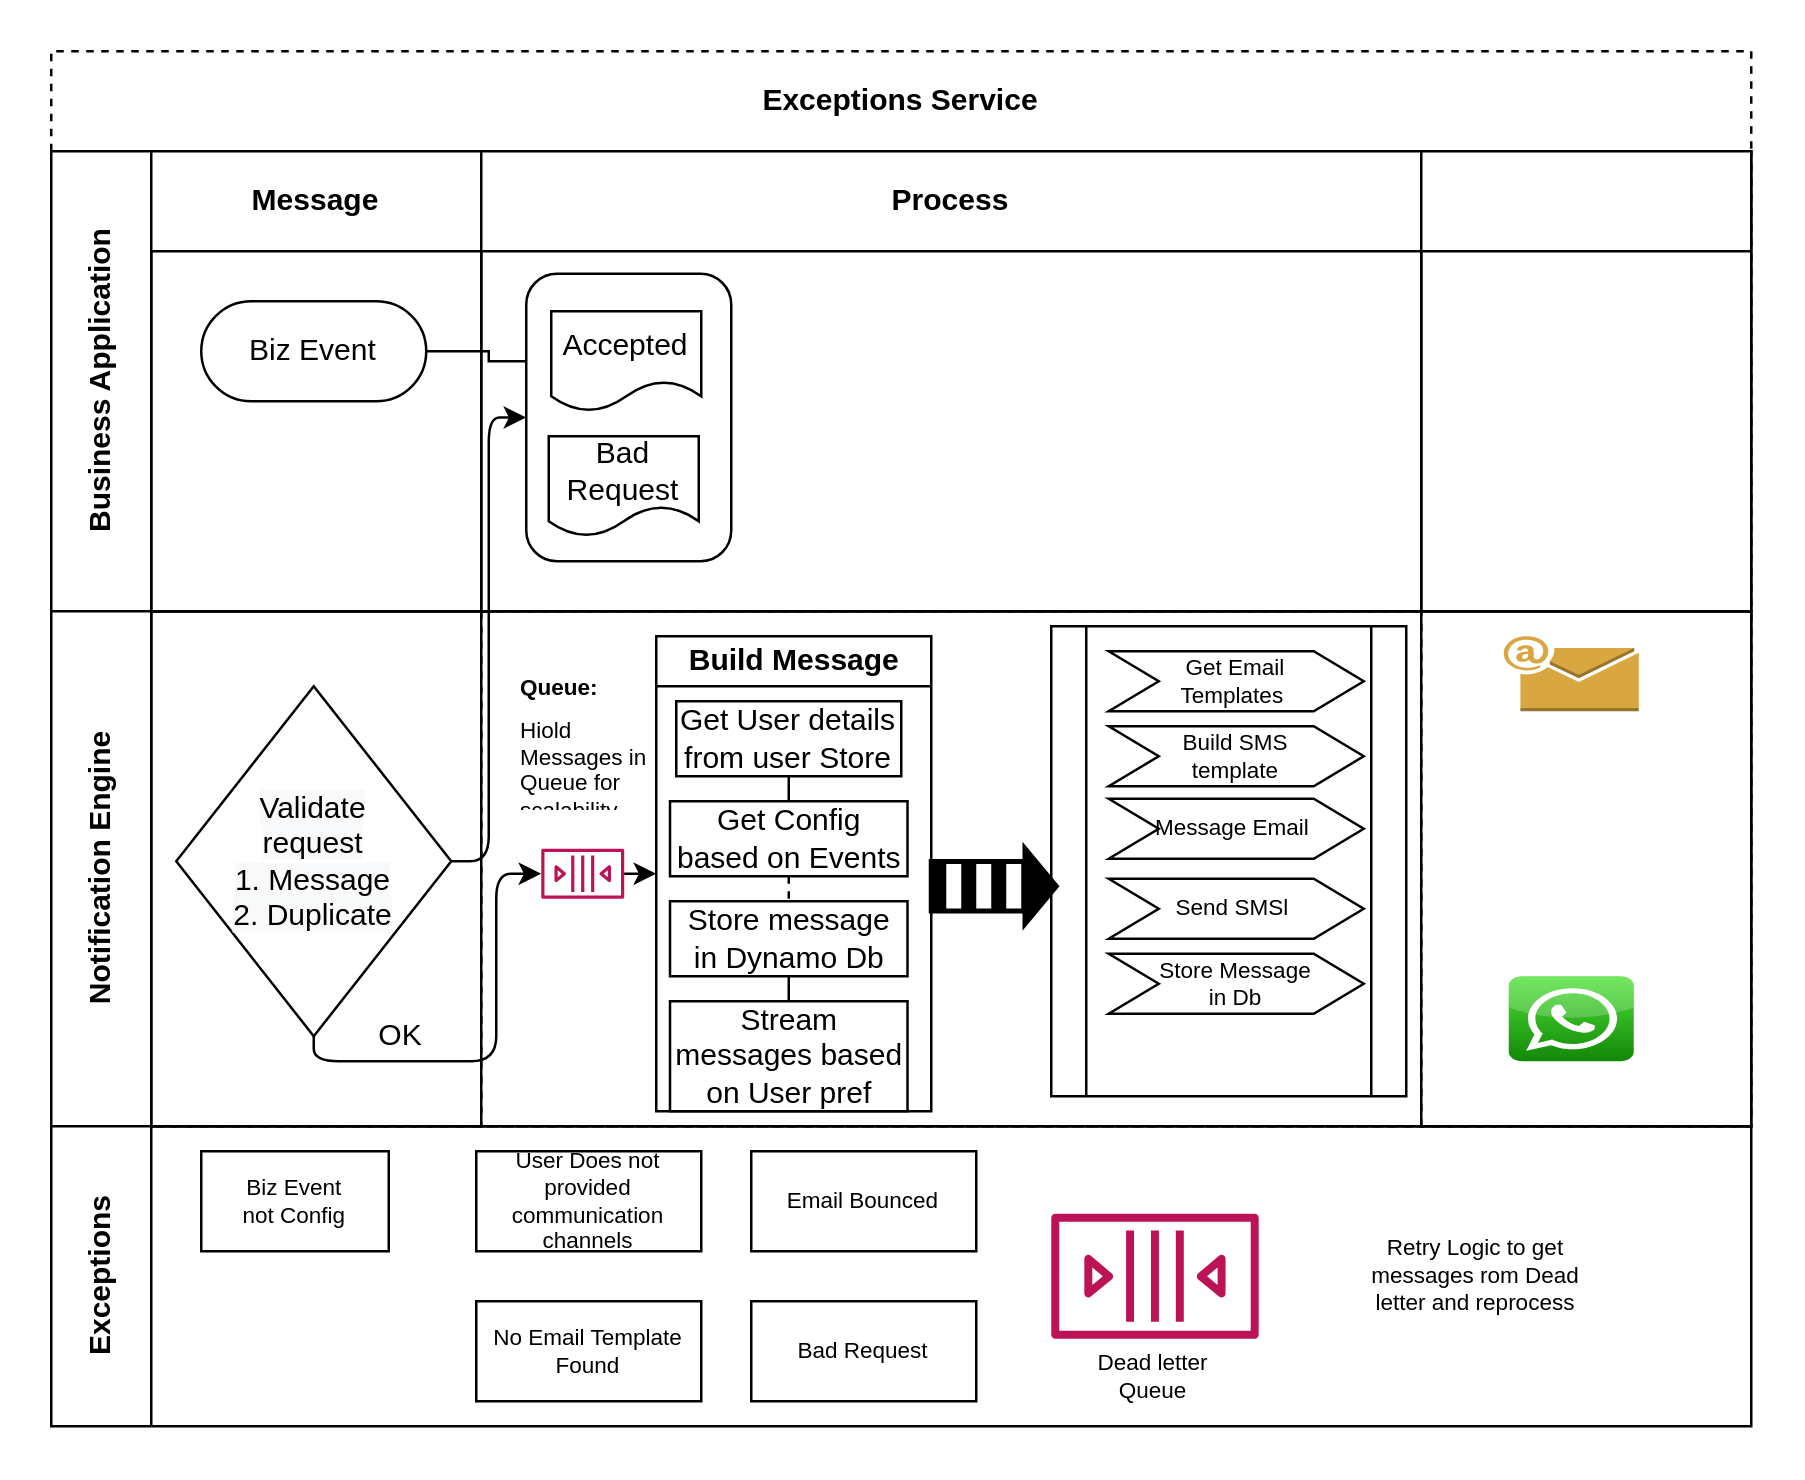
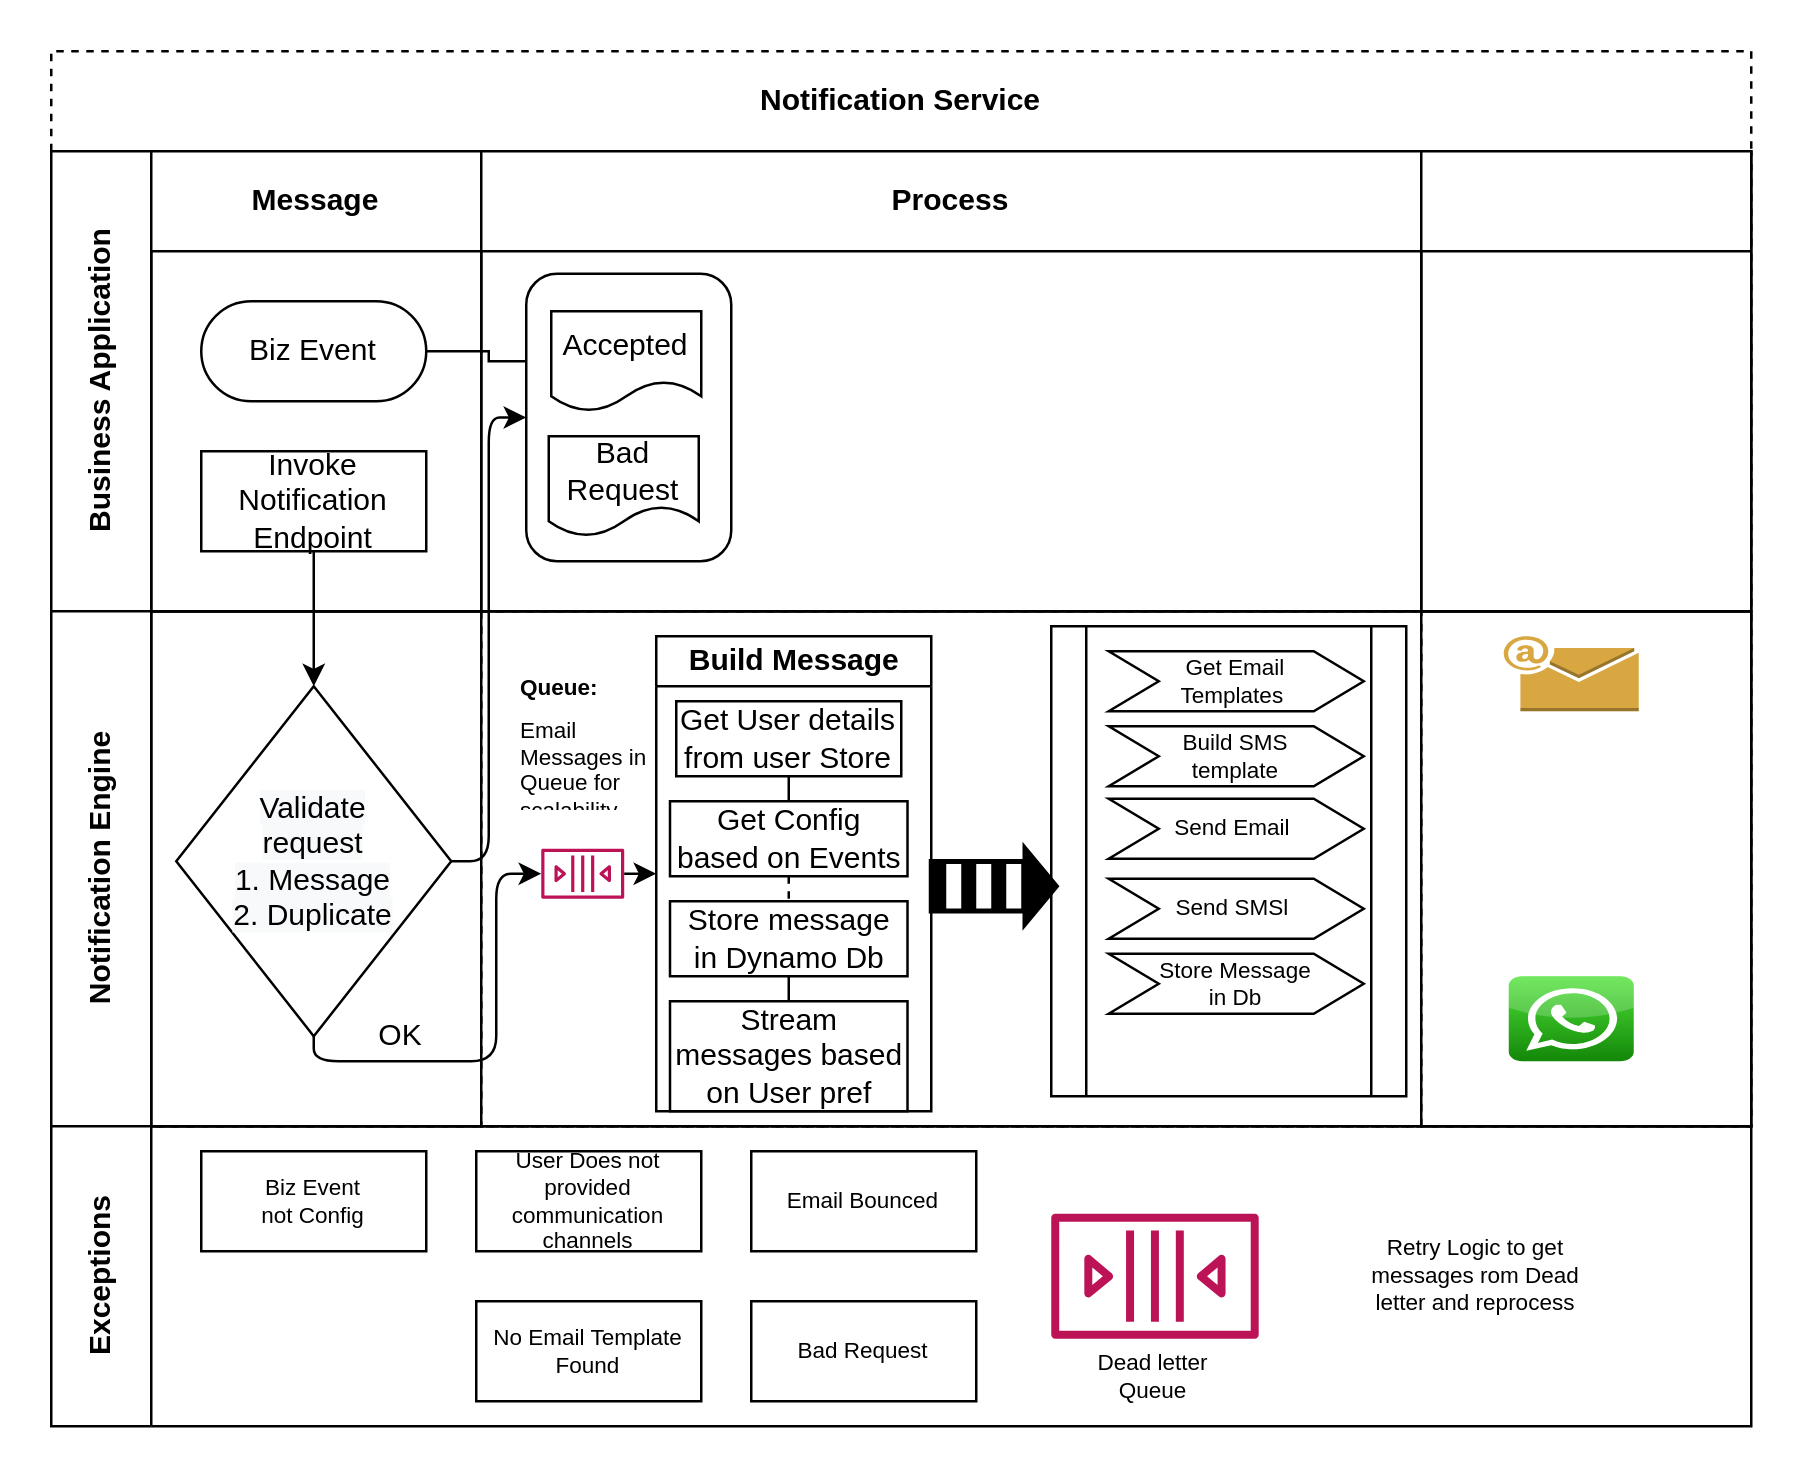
(901, 101) -> (901, 101)
none -> (314, 501)
none -> (314, 578)
(585, 729) -> (585, 729)
(1236, 829) -> (1236, 829)
(295, 1201) -> (314, 1201)
